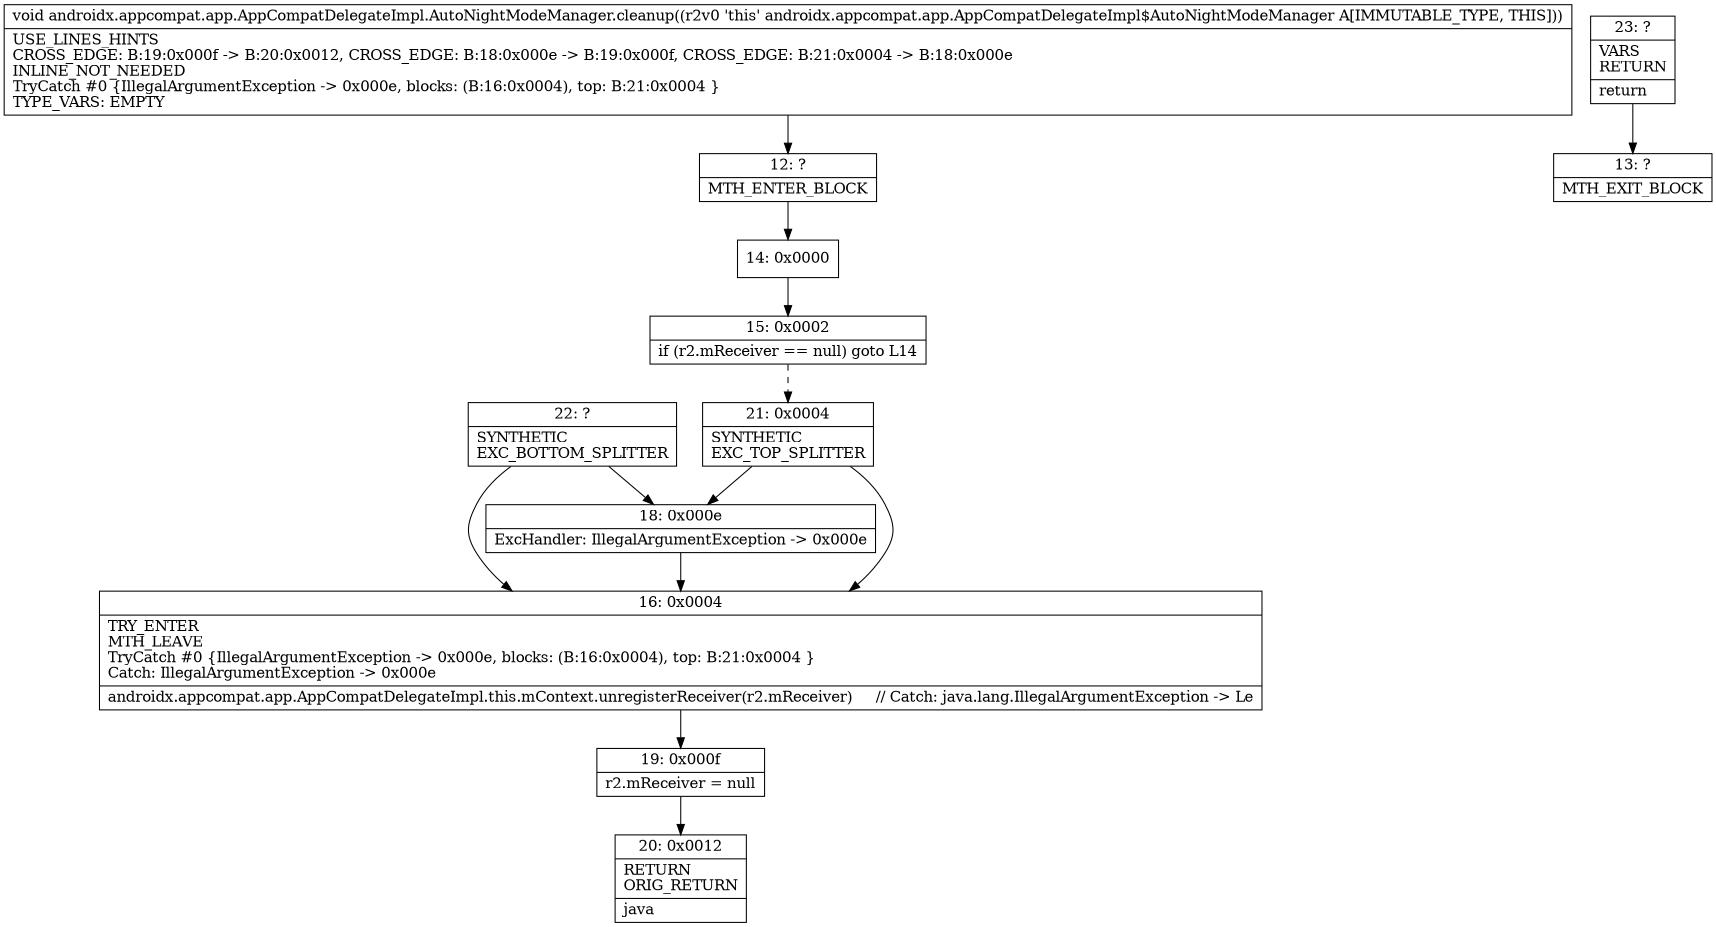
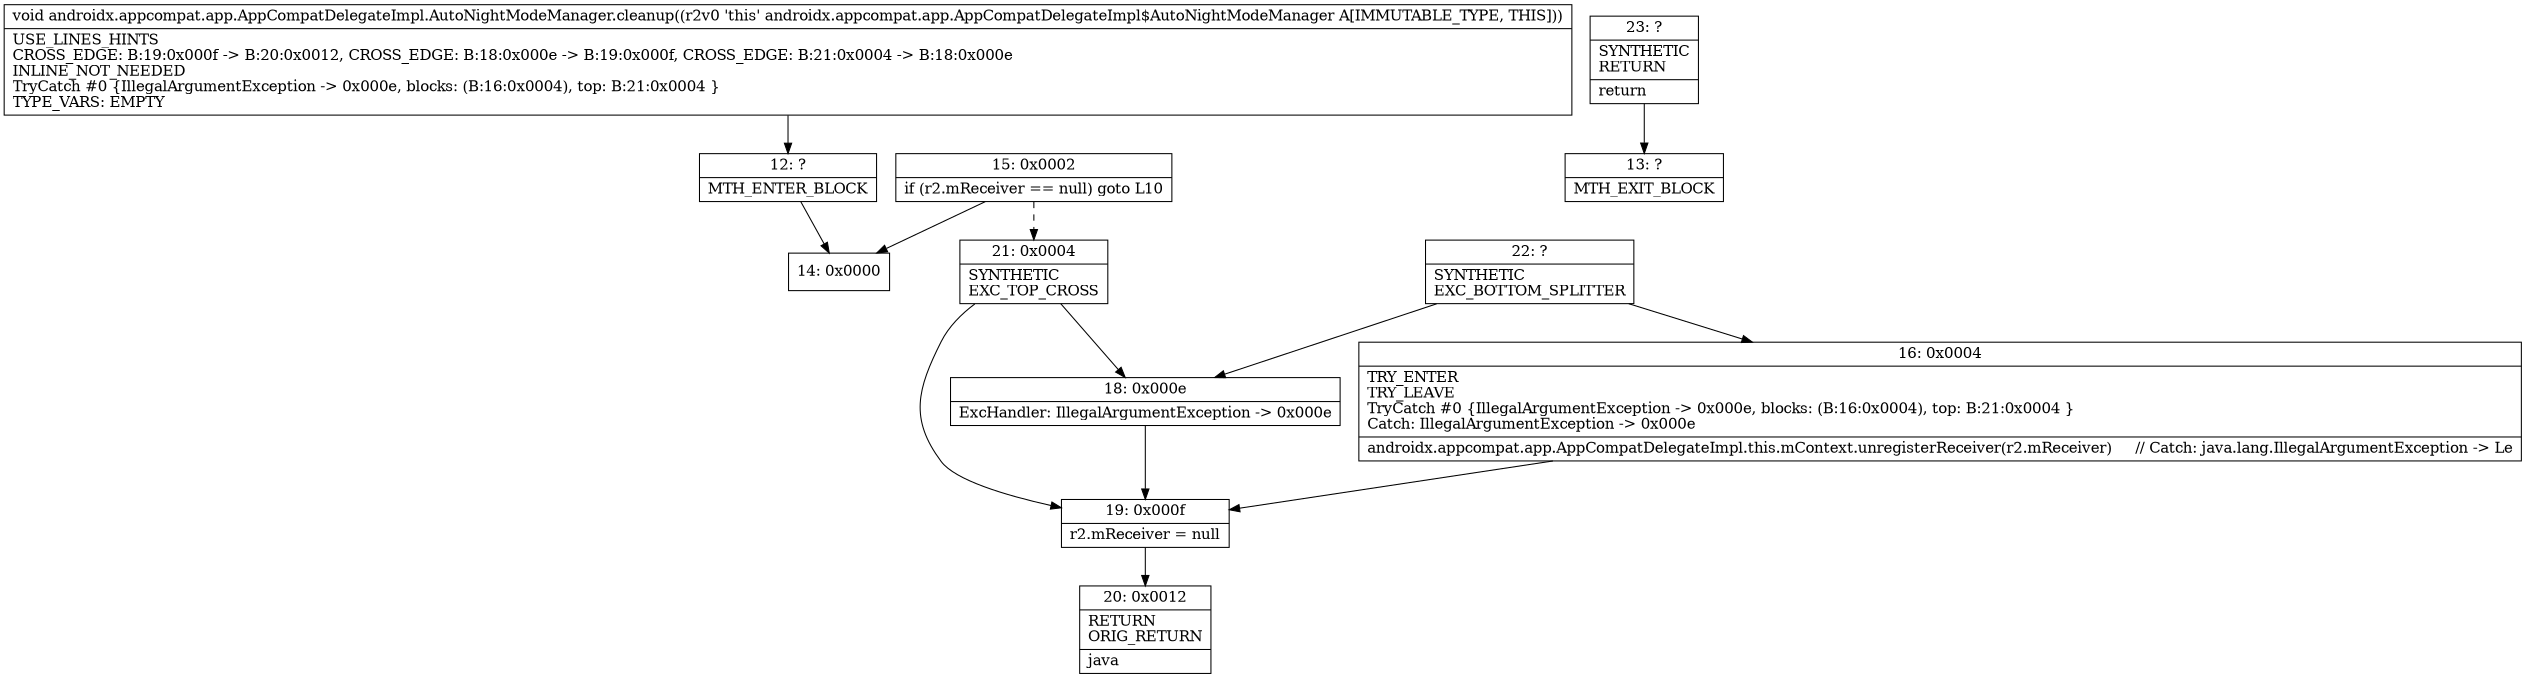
(1620, 52) -> (1644, 52)
(788, 292) -> (936, 225)
(788, 352) -> (1034, 189)
(788, 454) -> (1034, 291)
(892, 524) -> (926, 436)
(681, 567) -> (1145, 457)
(156, 642) -> (1411, 393)
